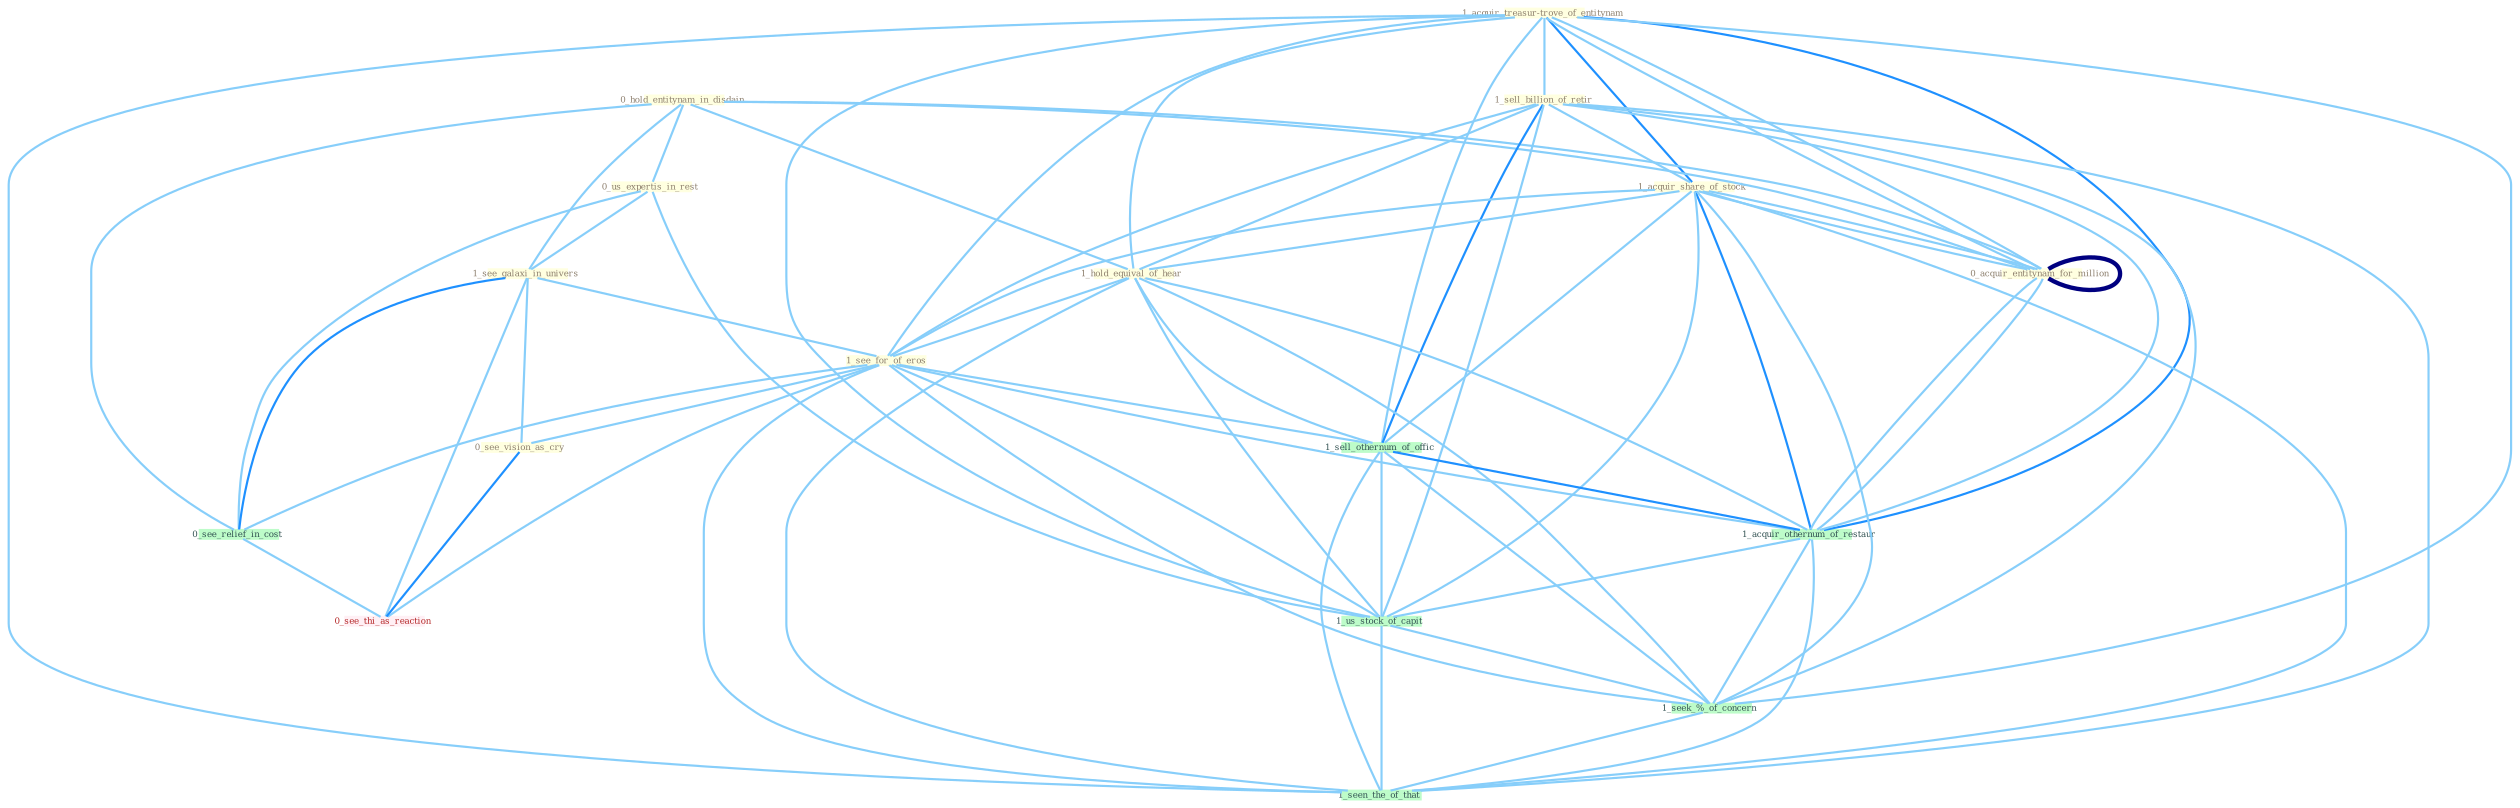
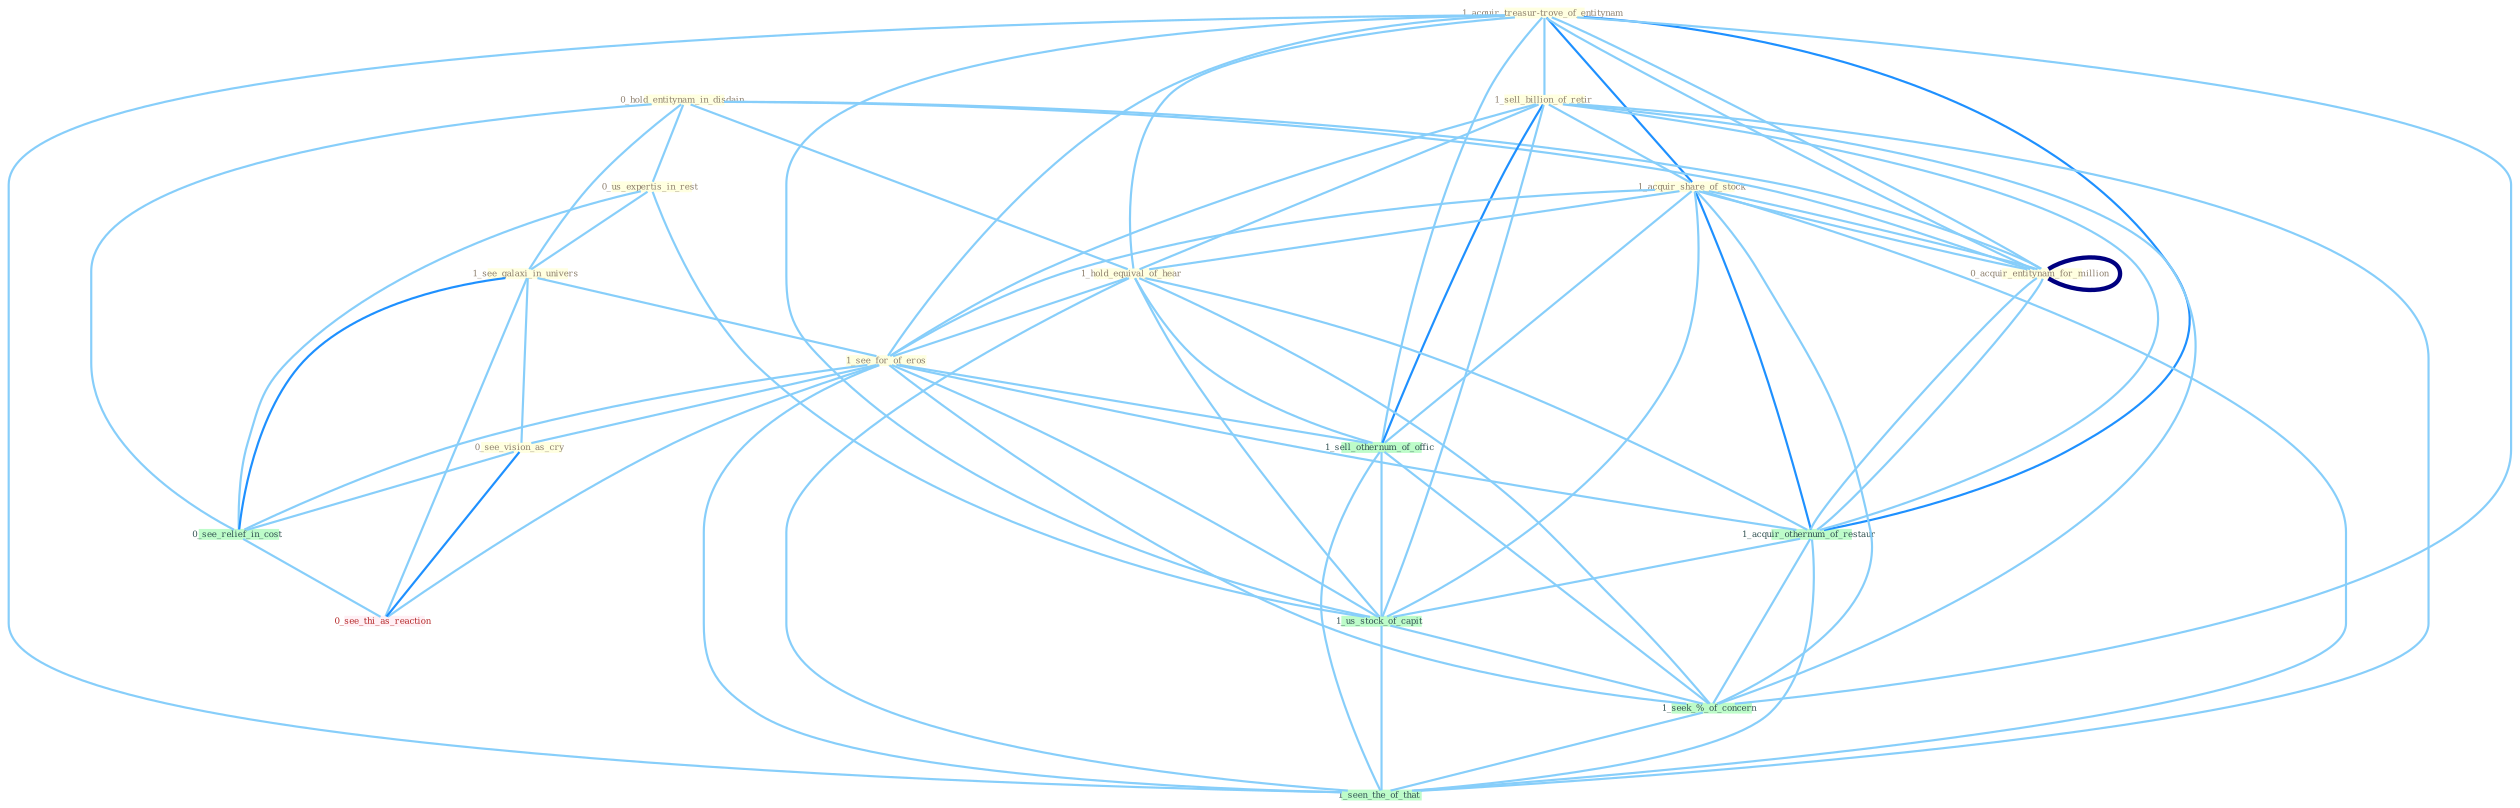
none -> (380, 491)
(1596, 491) -> none
